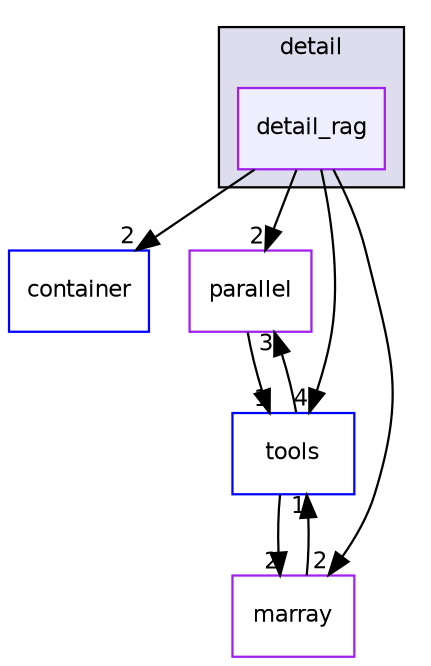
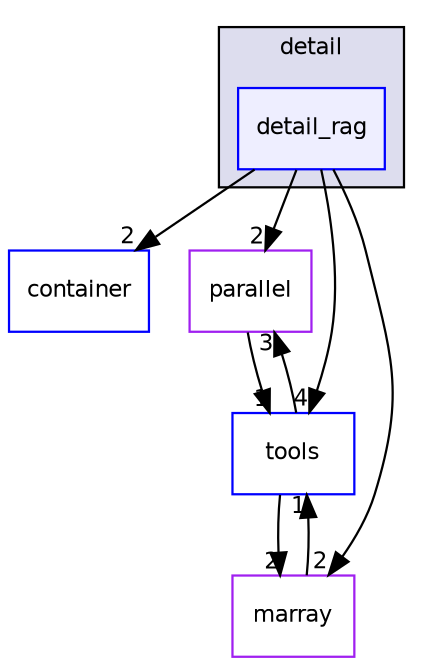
(311, 129) -> (311, 129)
